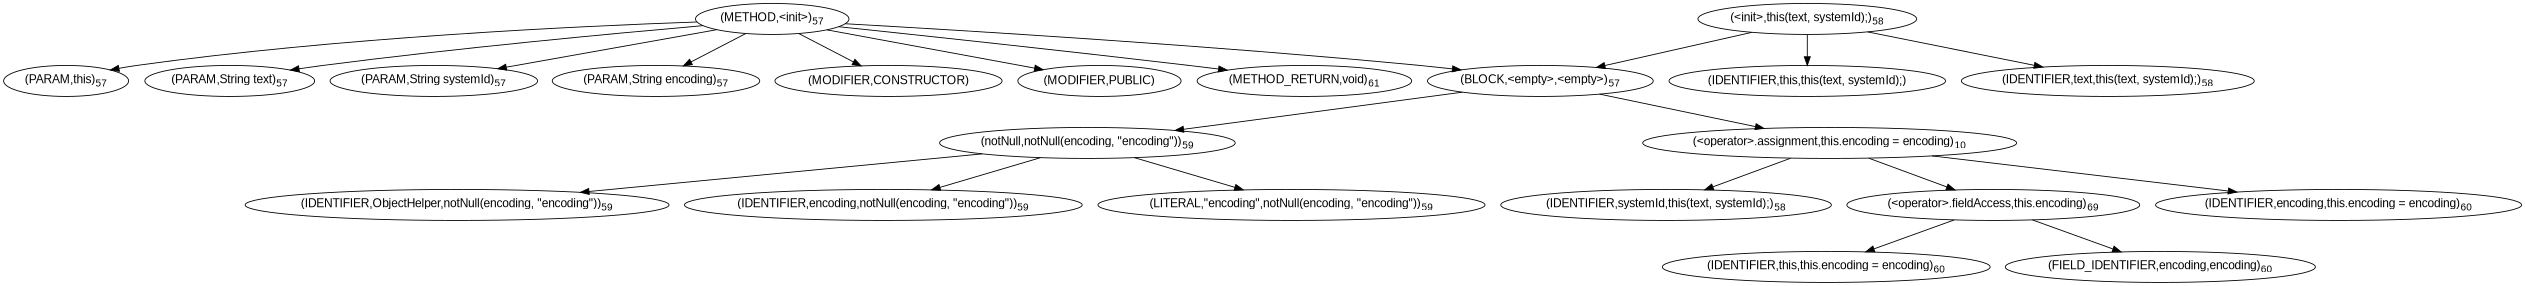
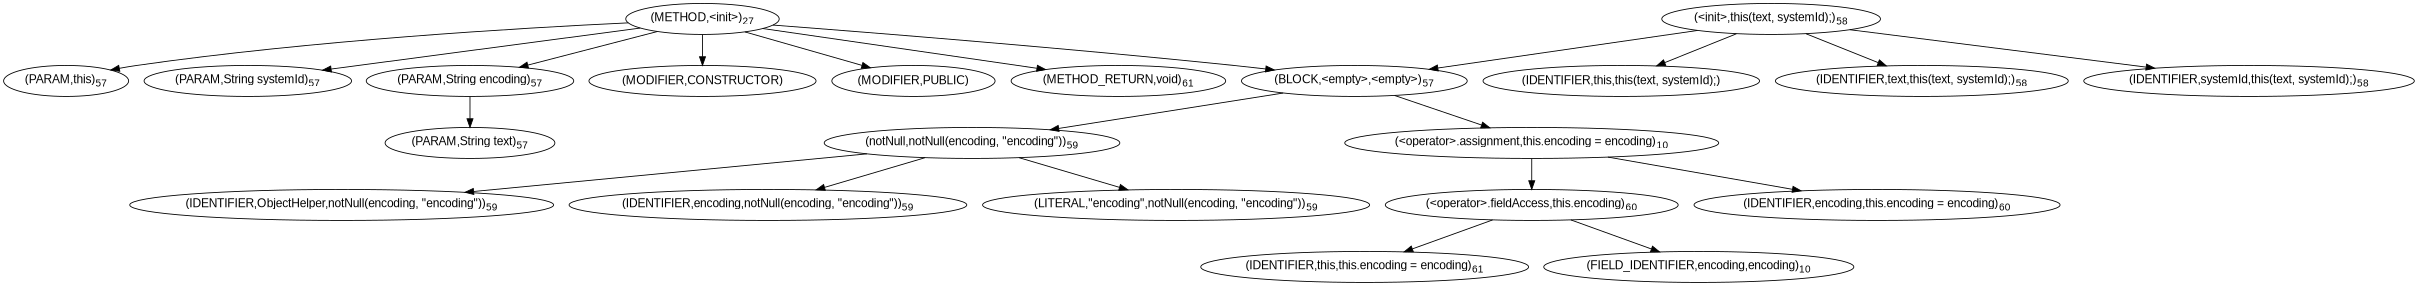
(818, 18) -> (749, 18)
(501, 45) -> (470, 108)
(1752, 173) -> (1998, 48)
(2093, 204) -> (1632, 204)
(1939, 266) -> (1478, 266)
(2267, 266) -> (1805, 266)
